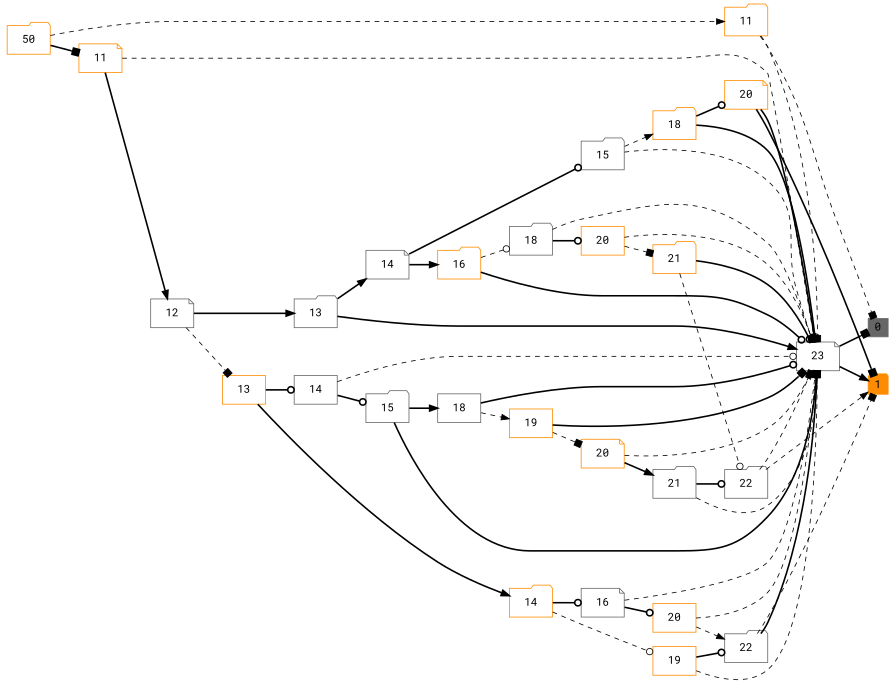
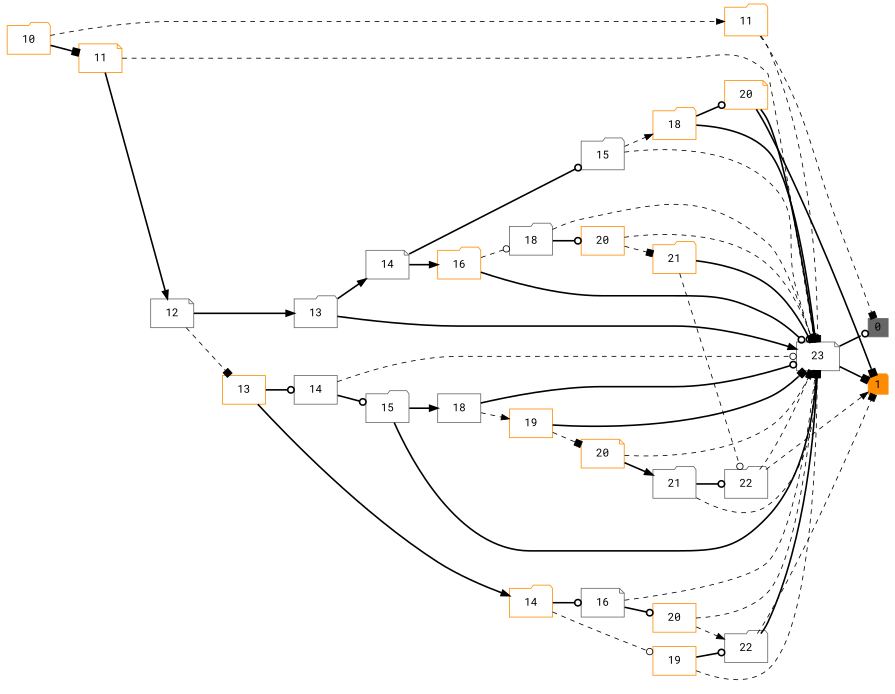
(29, 40) -> (29, 40)
(850, 341) -> (850, 341)
(850, 372) -> (850, 372)
